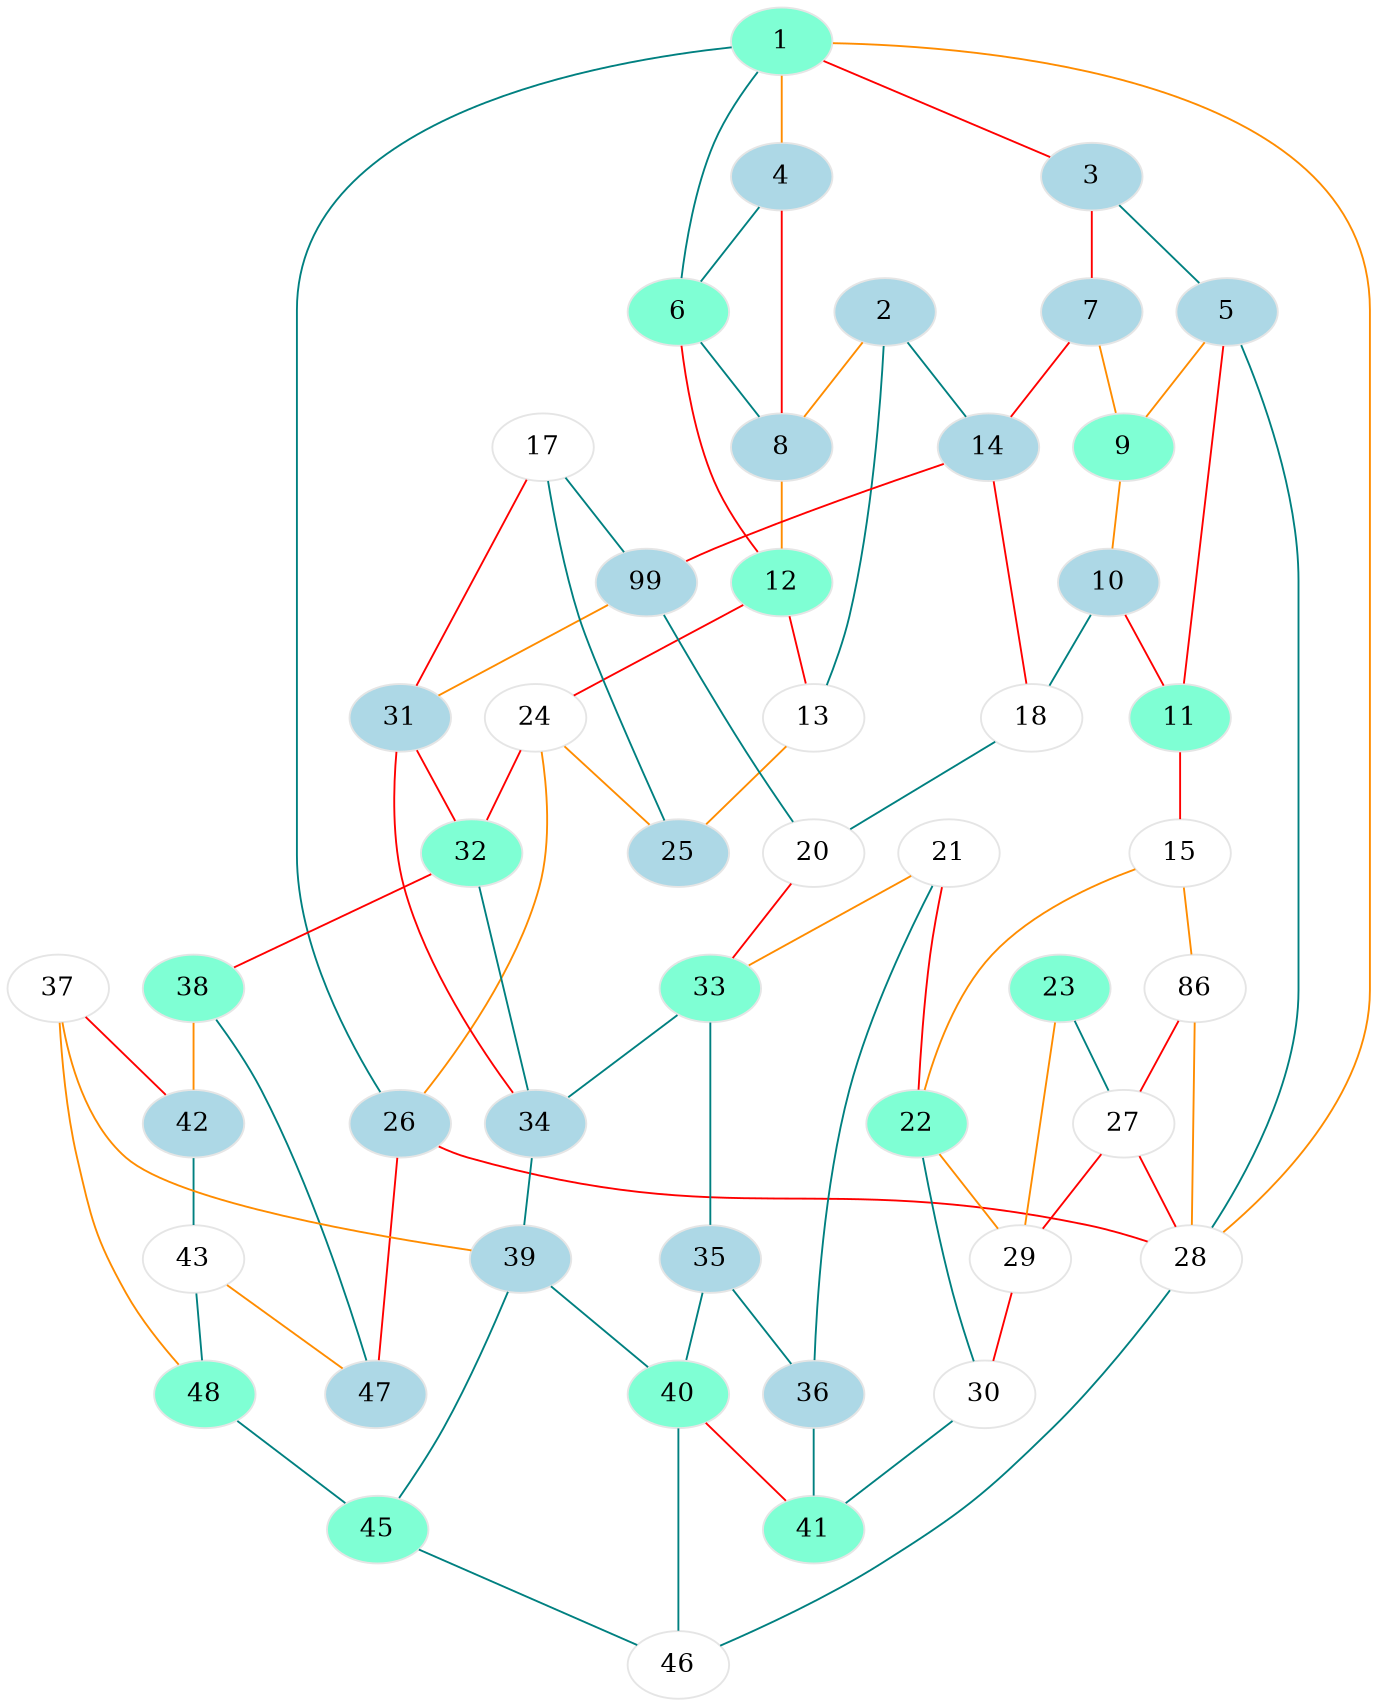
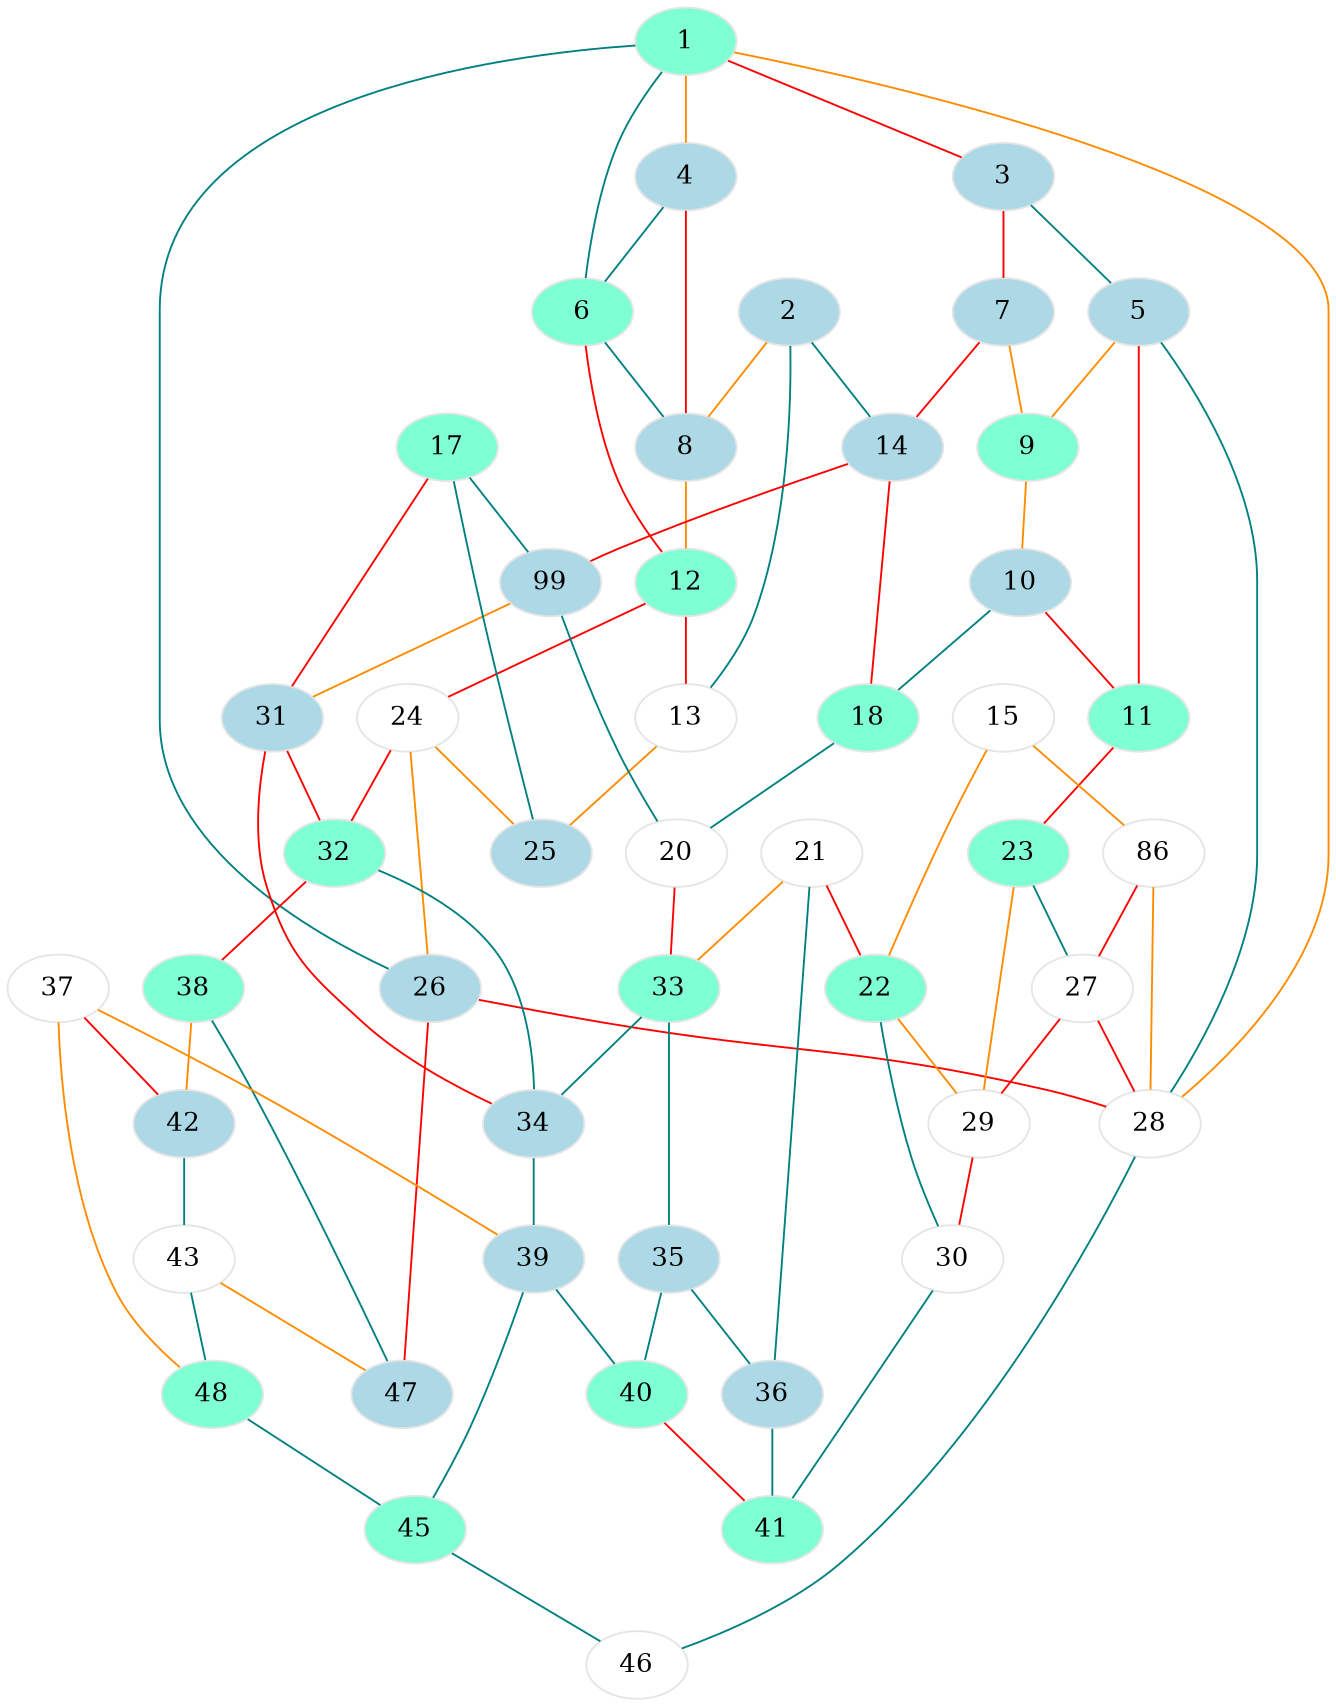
(543, 447) -> (447, 447)
(1032, 718) -> (868, 718)
(1180, 786) -> (1087, 776)
(678, 1530) -> none
